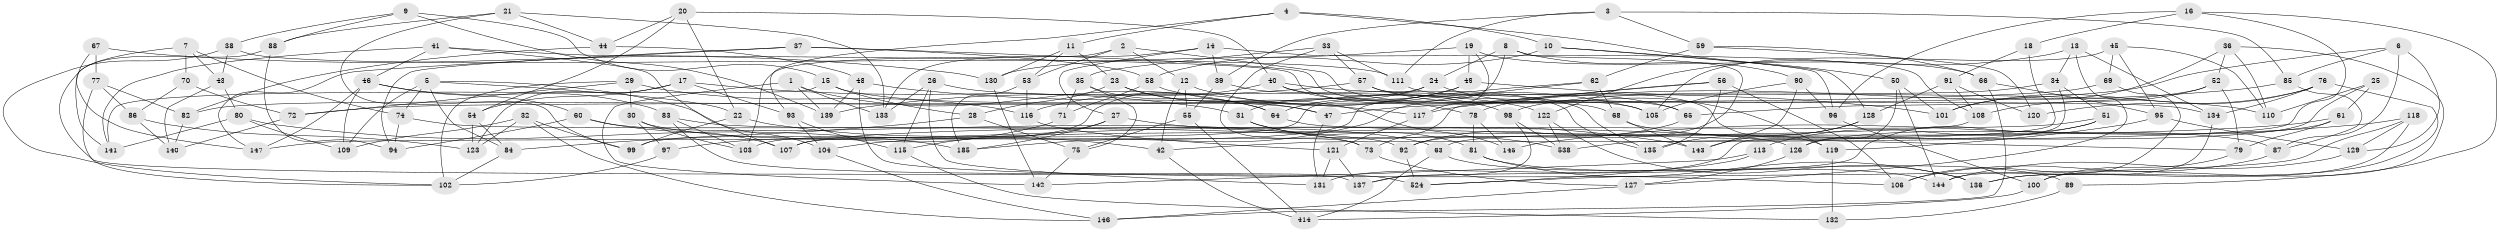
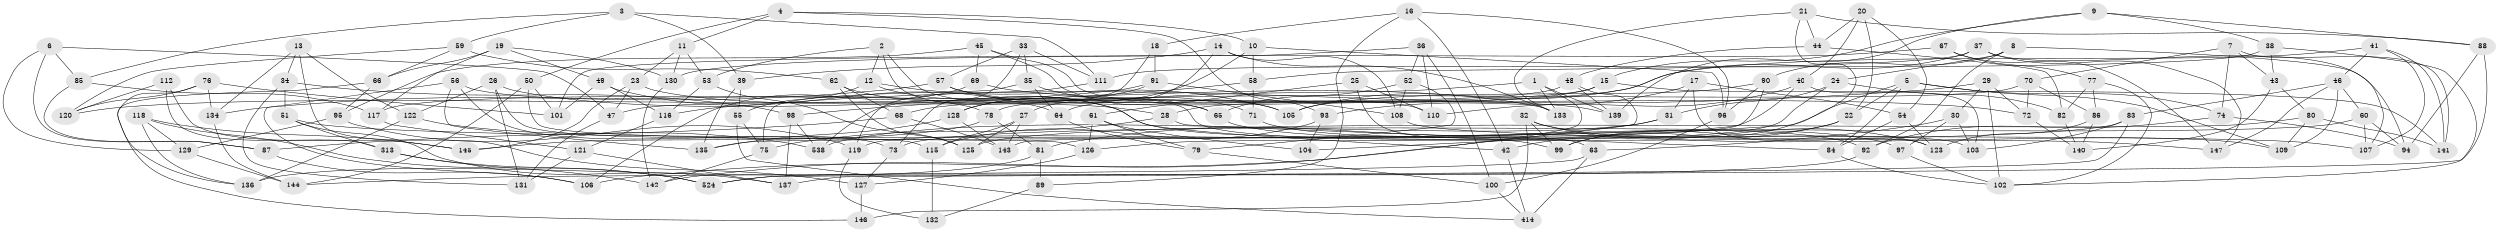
none -> (167, 81)
(1372, 101) -> (1661, 97)
(964, 151) -> (968, 151)
(1760, 151) -> (387, 151)
(961, 194) -> none
